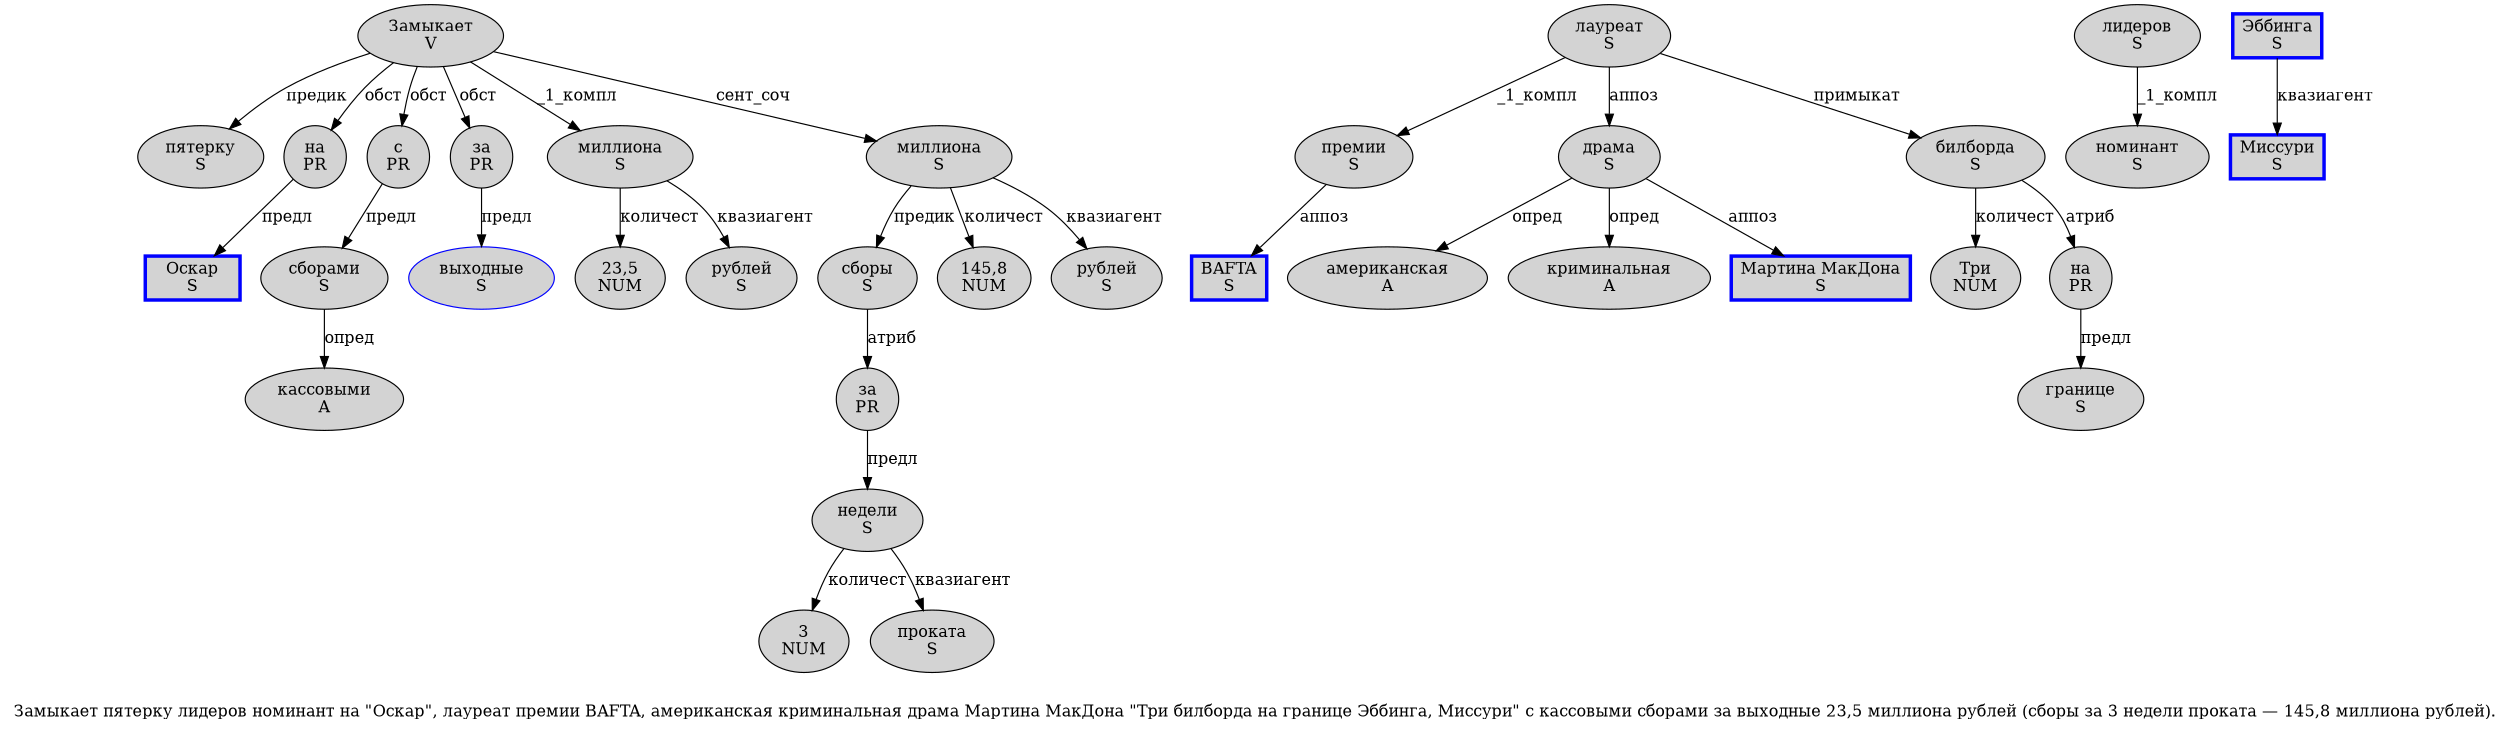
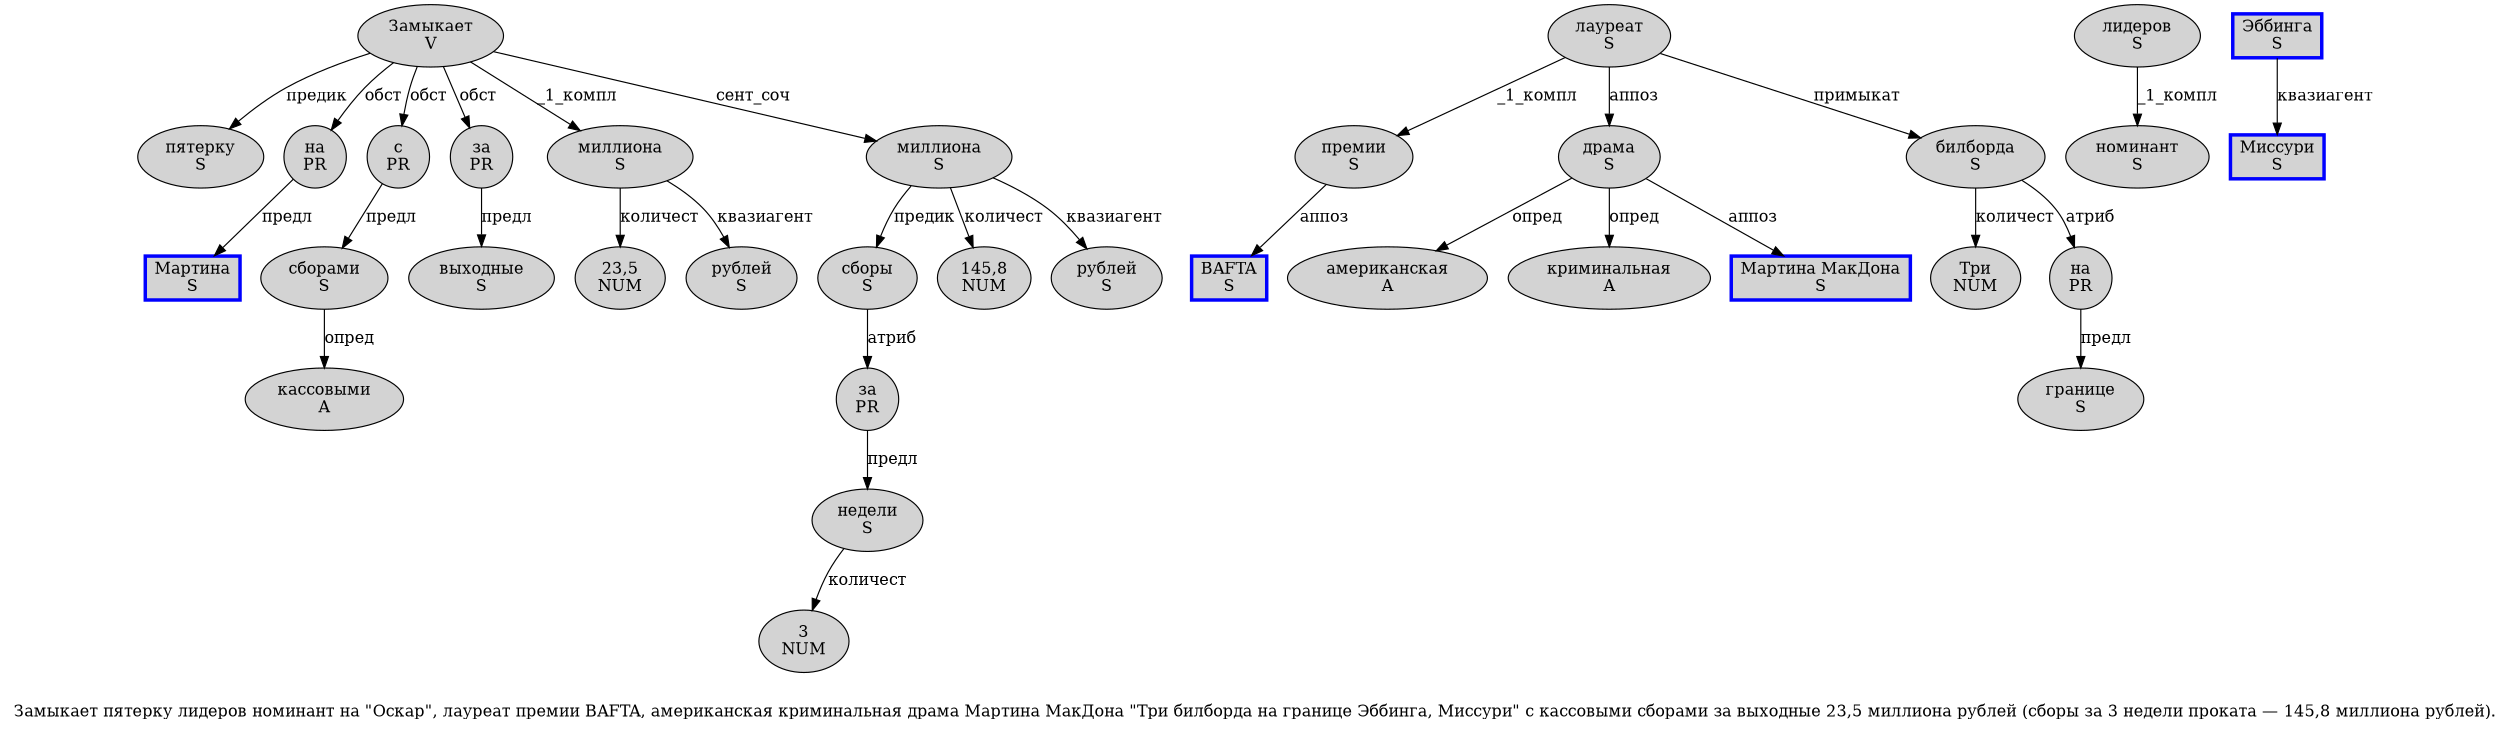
(193, 278) -> (193, 278)
(482, 278) -> (482, 278)
(932, 641) -> none
